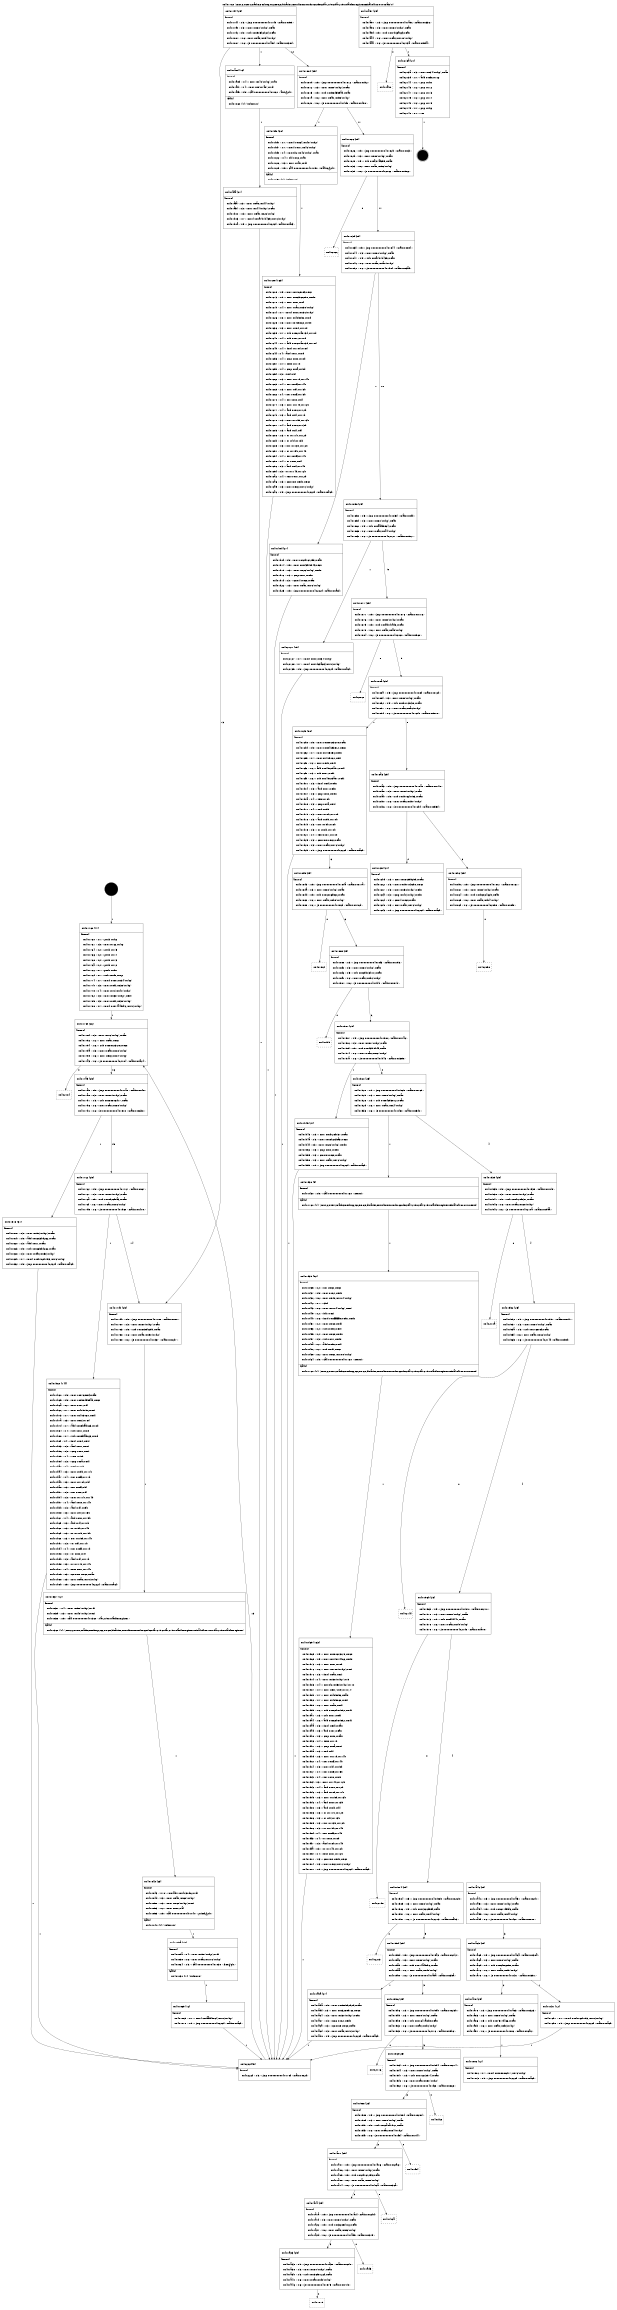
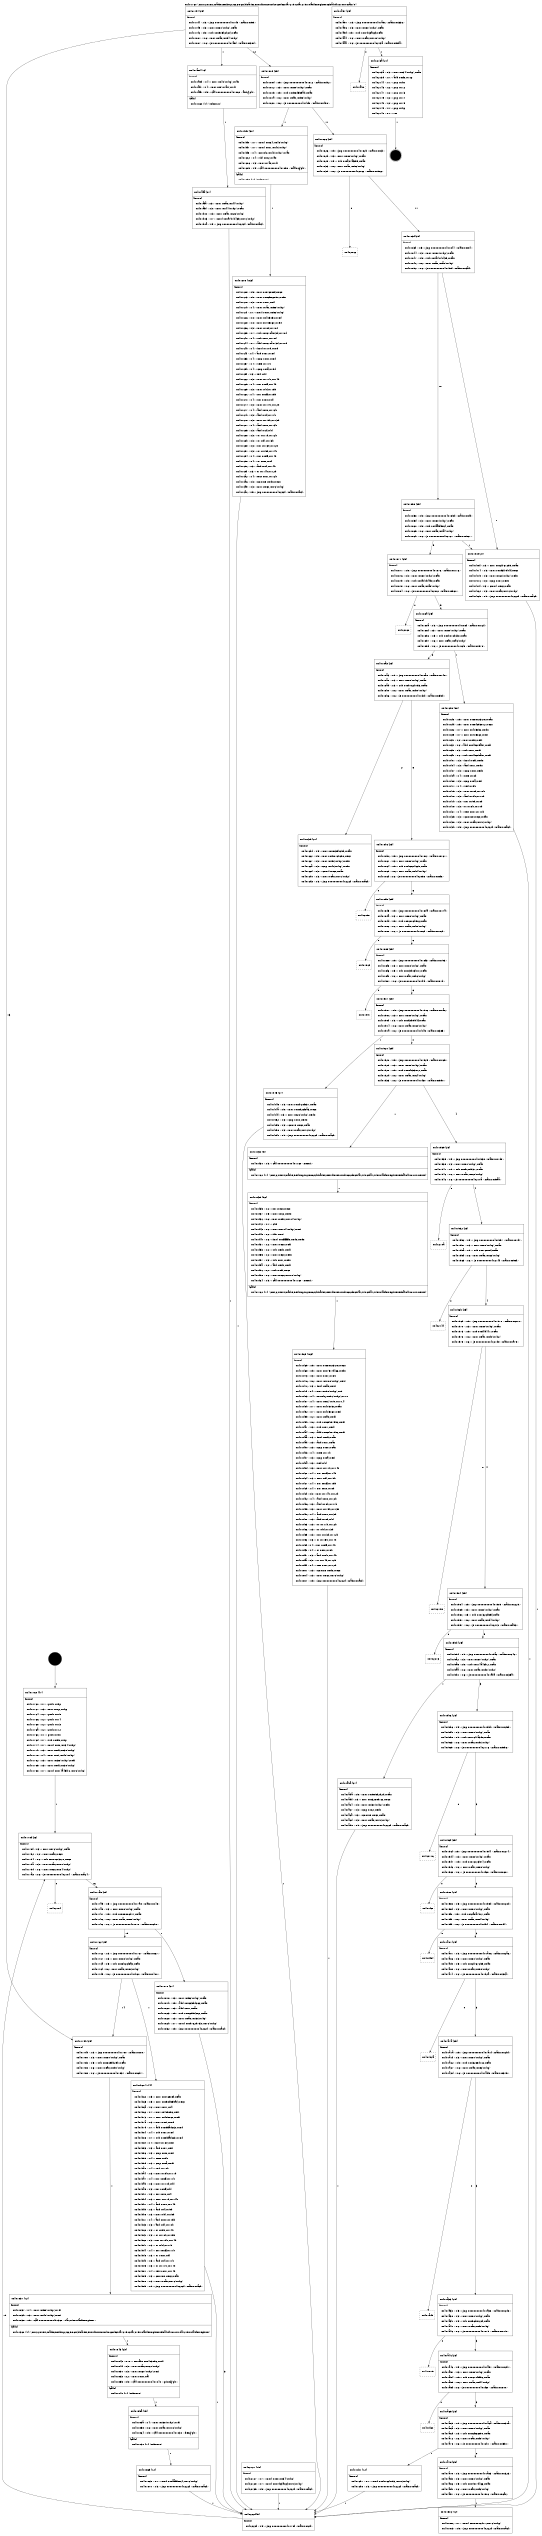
(347, 591) -> (467, 545)
(330, 861) -> (412, 887)
(33, 1903) -> (225, 2372)
none -> (475, 2343)
none -> (428, 2428)
